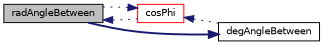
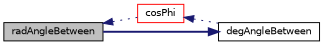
(115, 7) -> none
